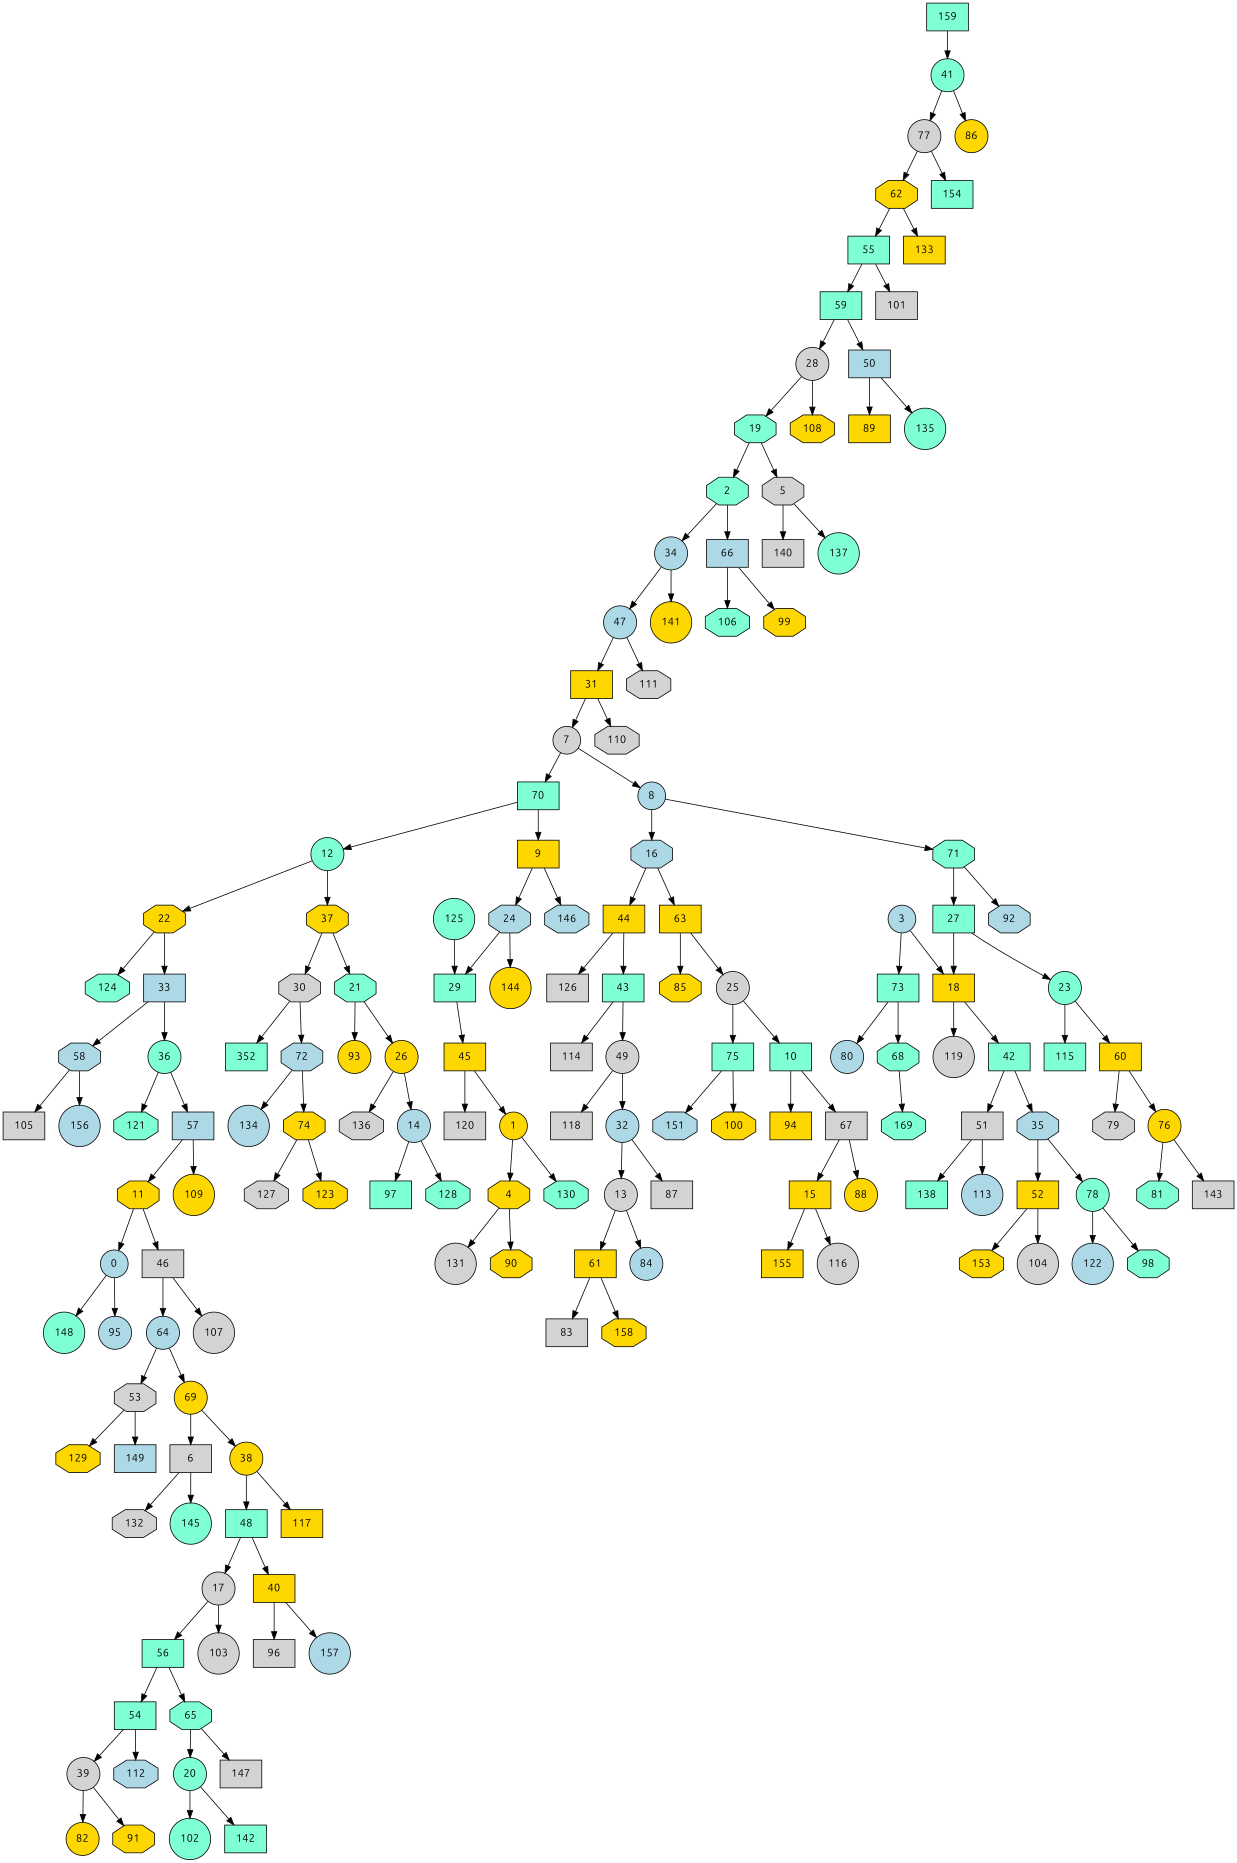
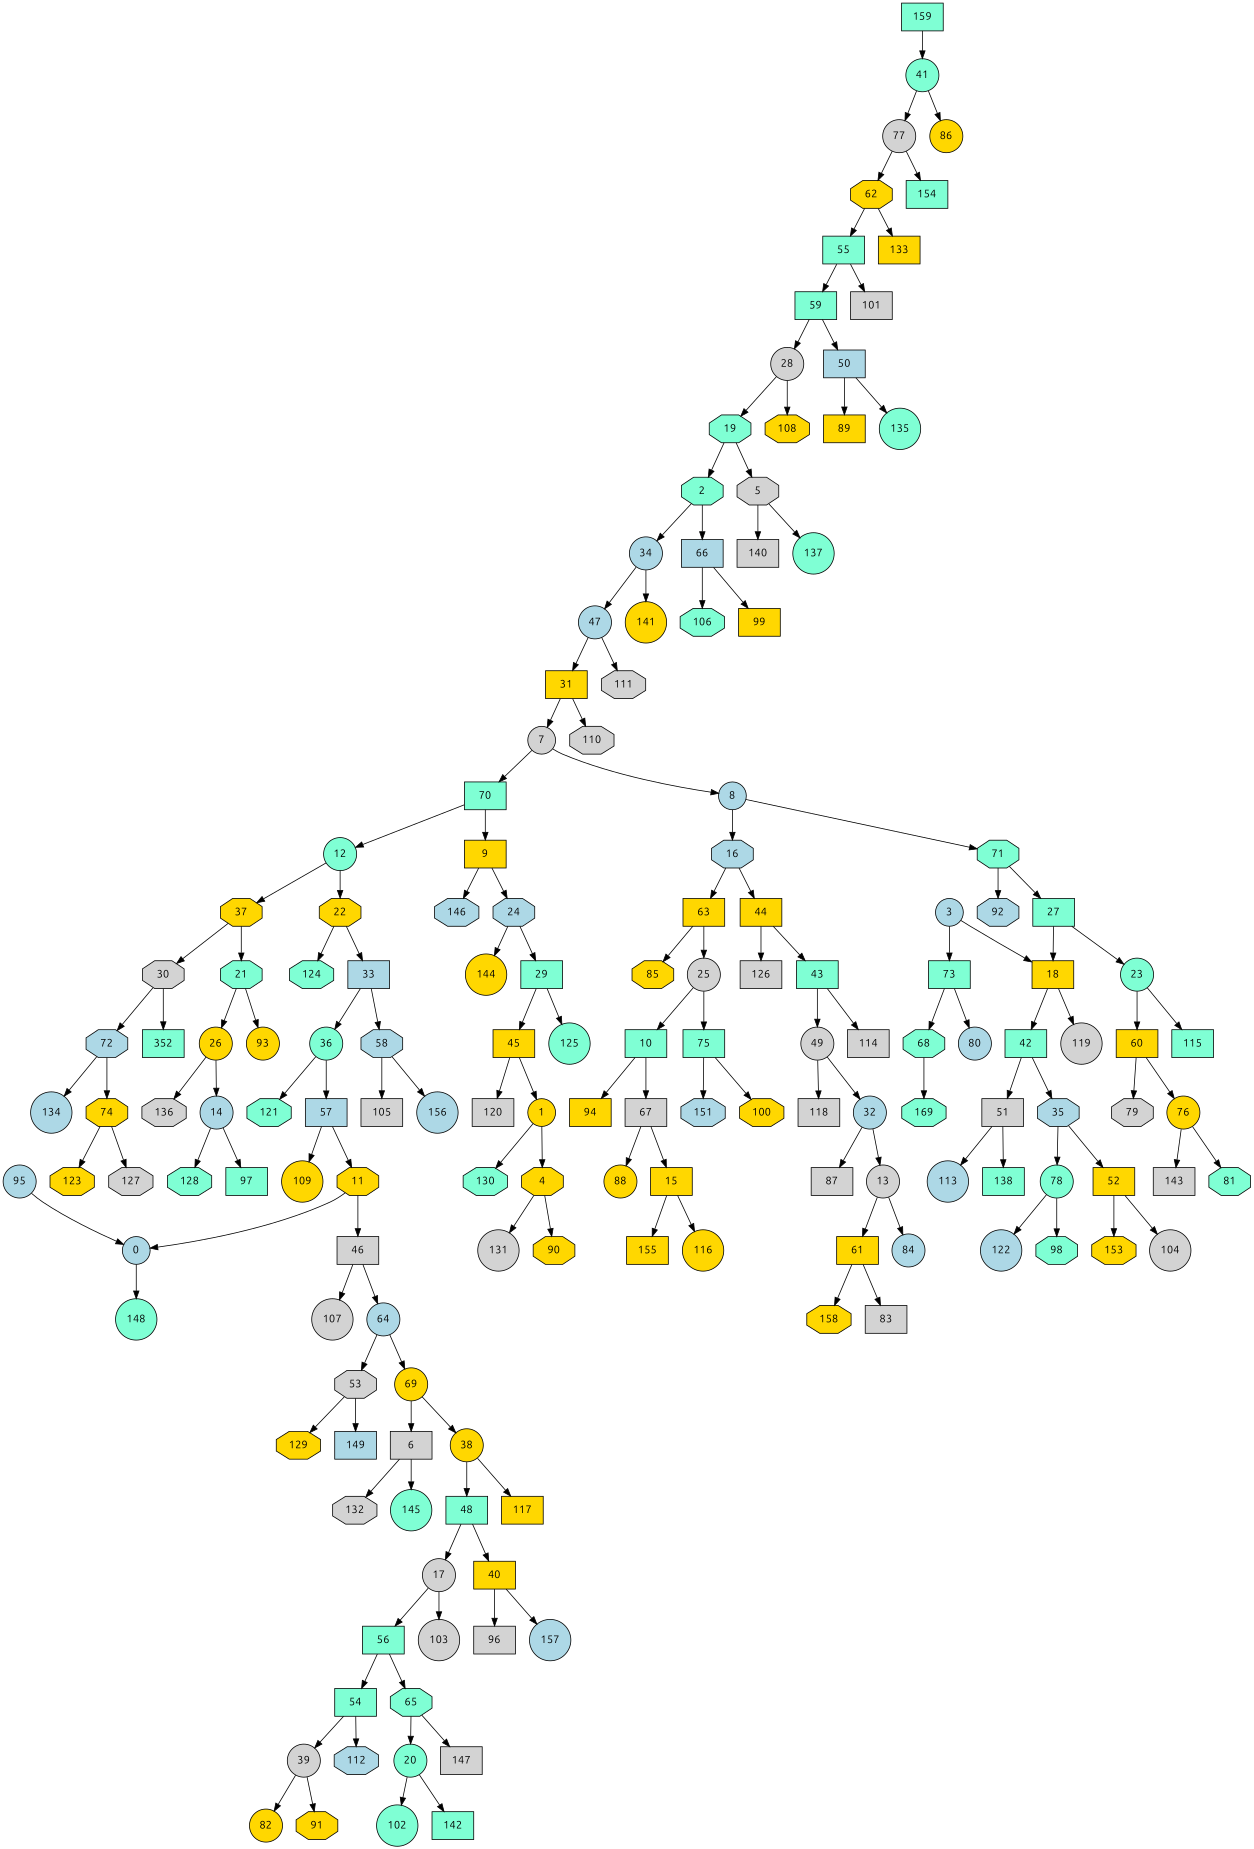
(785, 622) -> (759, 622)
(454, 953) -> (553, 1003)
(838, 1264) -> (703, 1250)
(115, 1293) -> (73, 1220)
